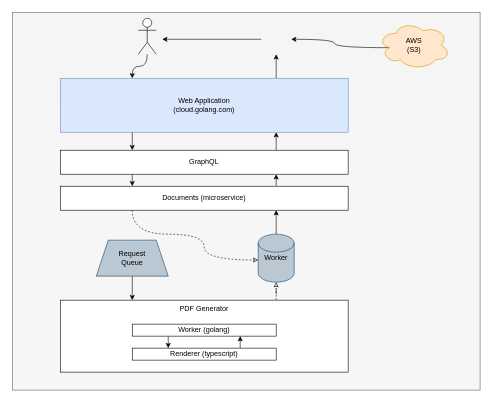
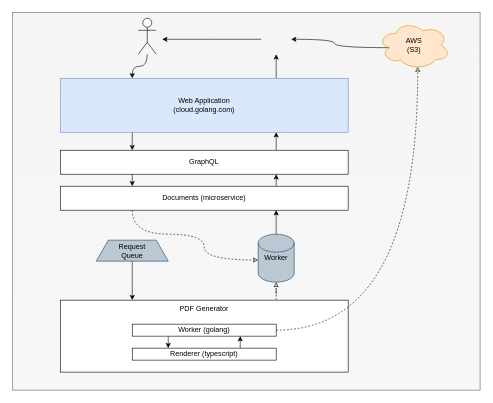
none -> (396, 234)
(132, 258) -> (132, 251)
